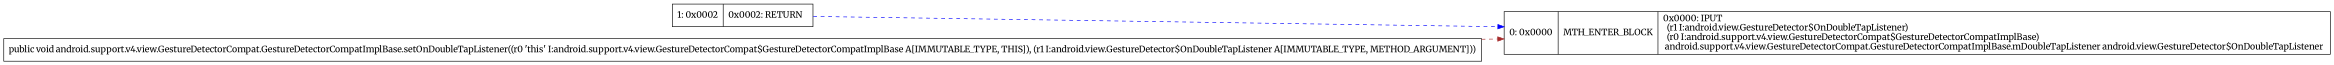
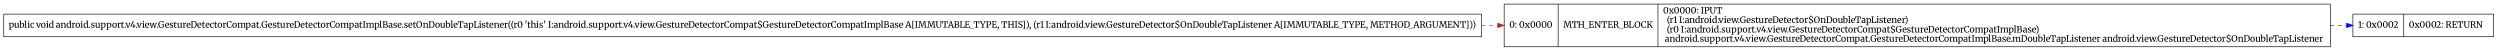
(1155, 22) -> (2338, 25)
